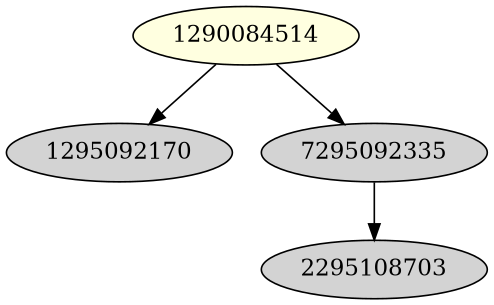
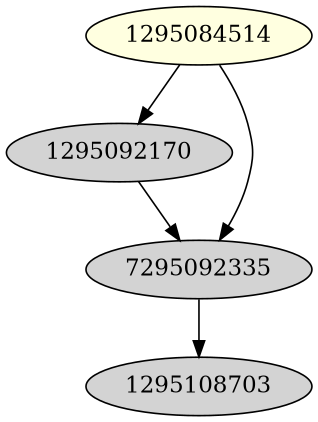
(246, 36) -> (199, 36)
none -> (154, 204)
(374, 270) -> (199, 386)
